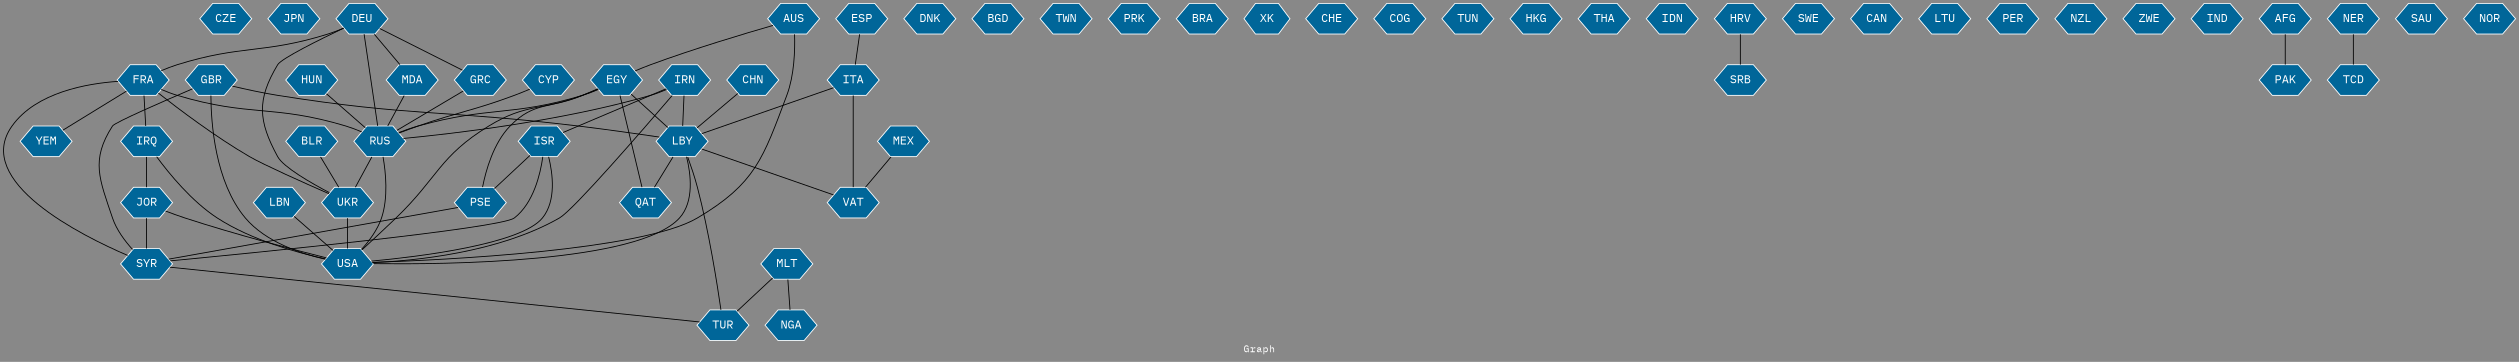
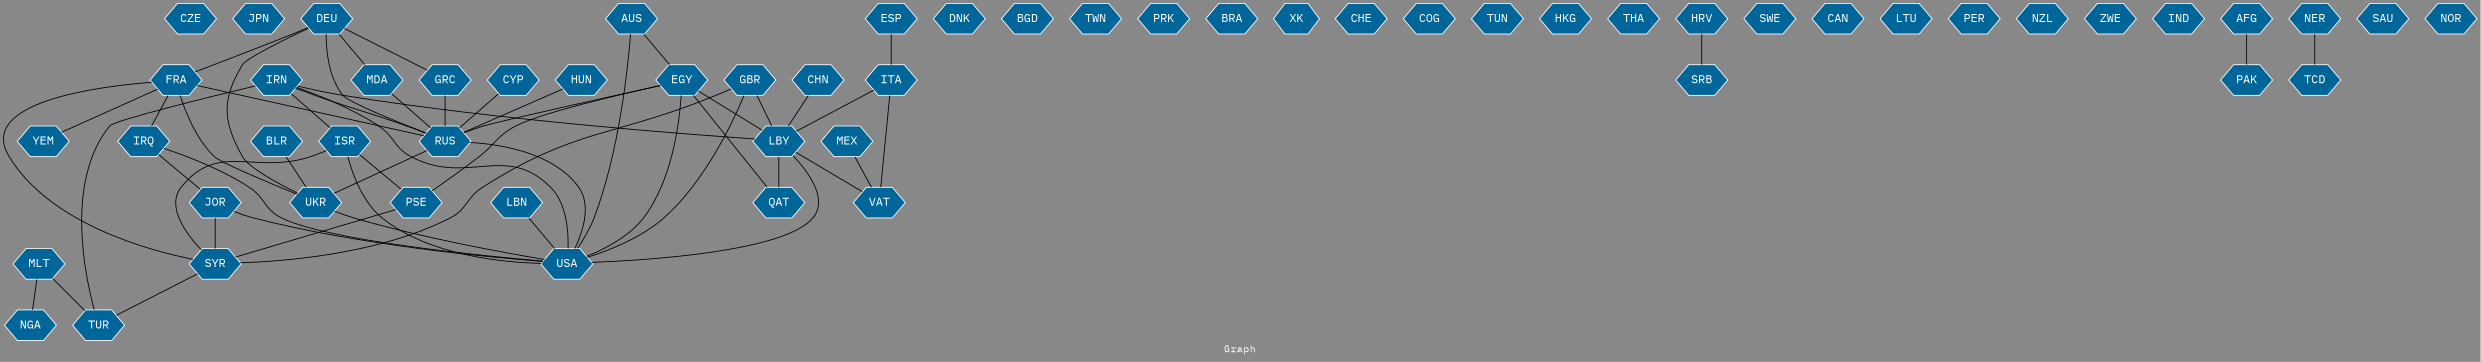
(1672, 19) -> none
(708, 233) -> (99, 143)
